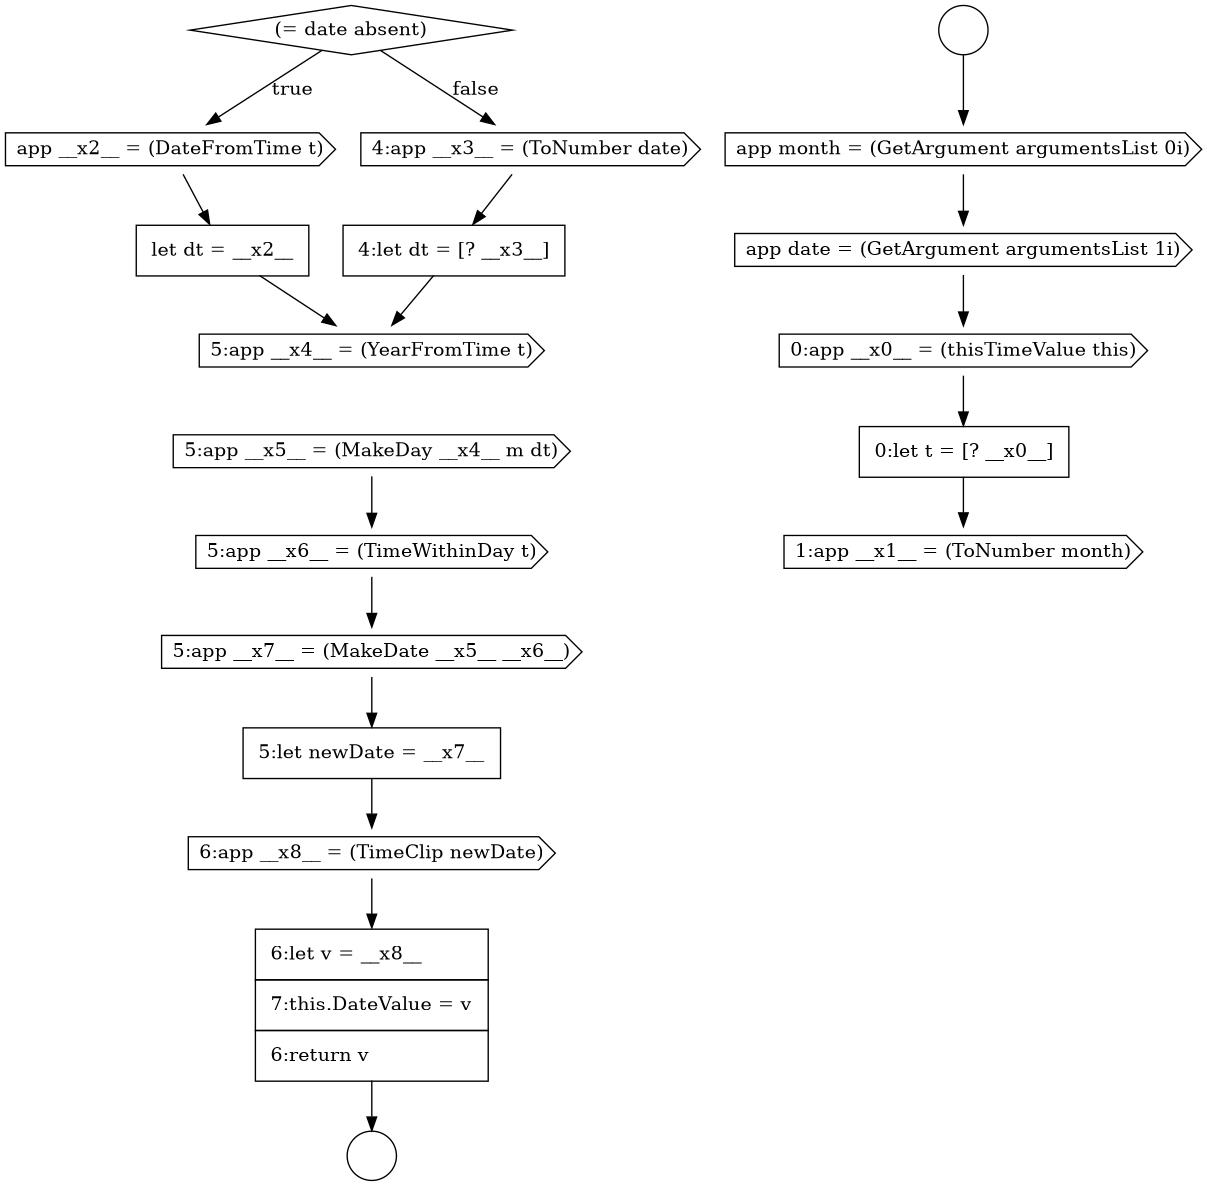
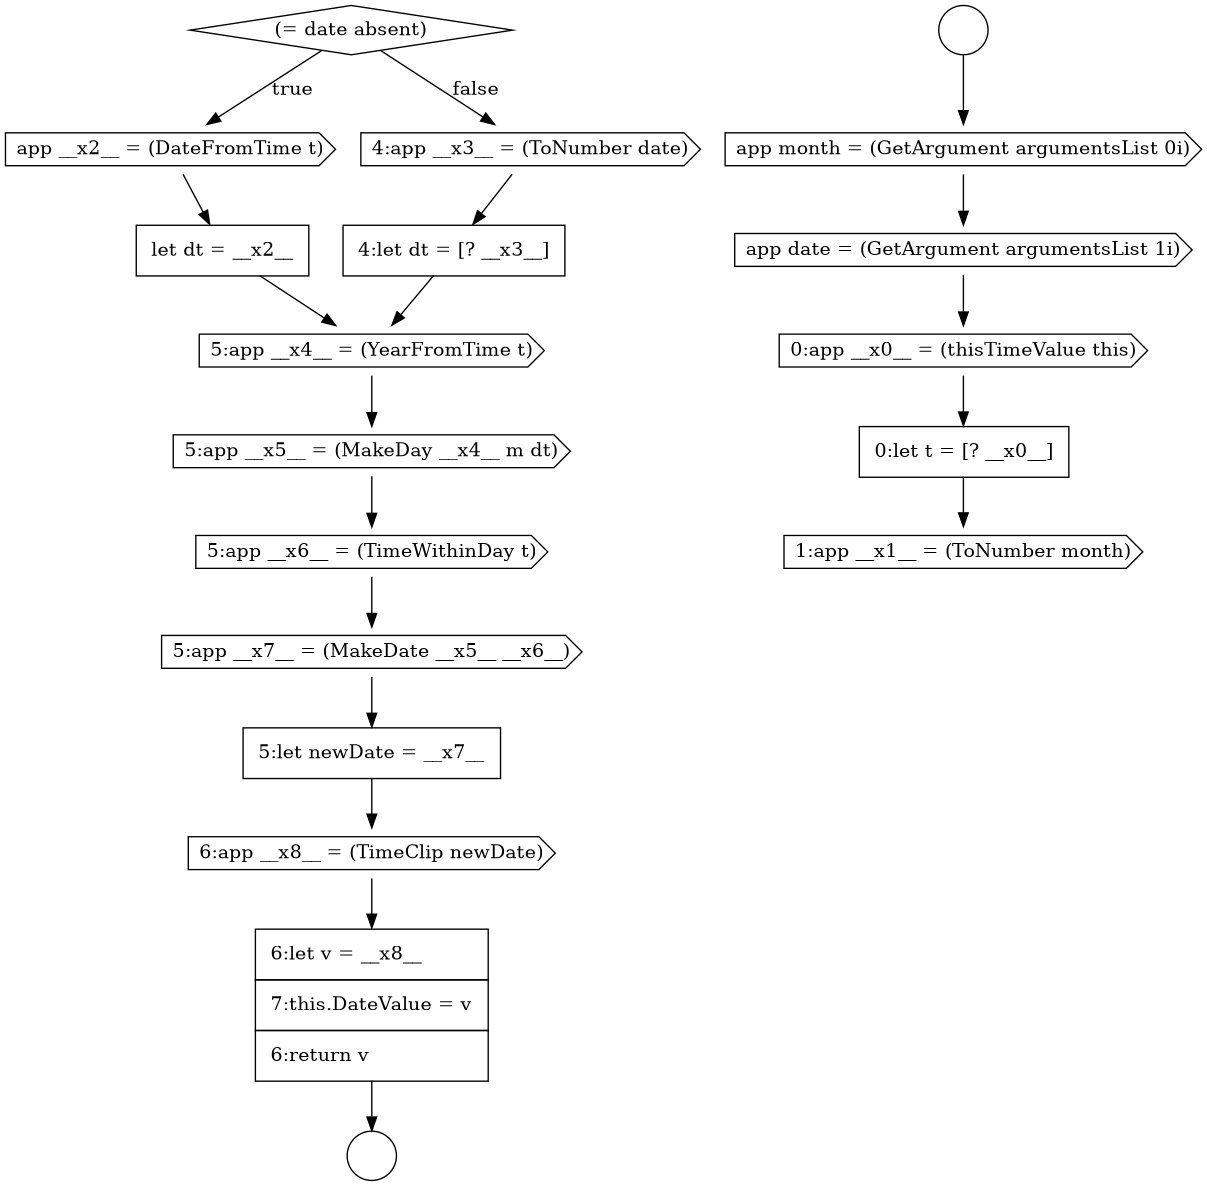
none -> (372, 394)
